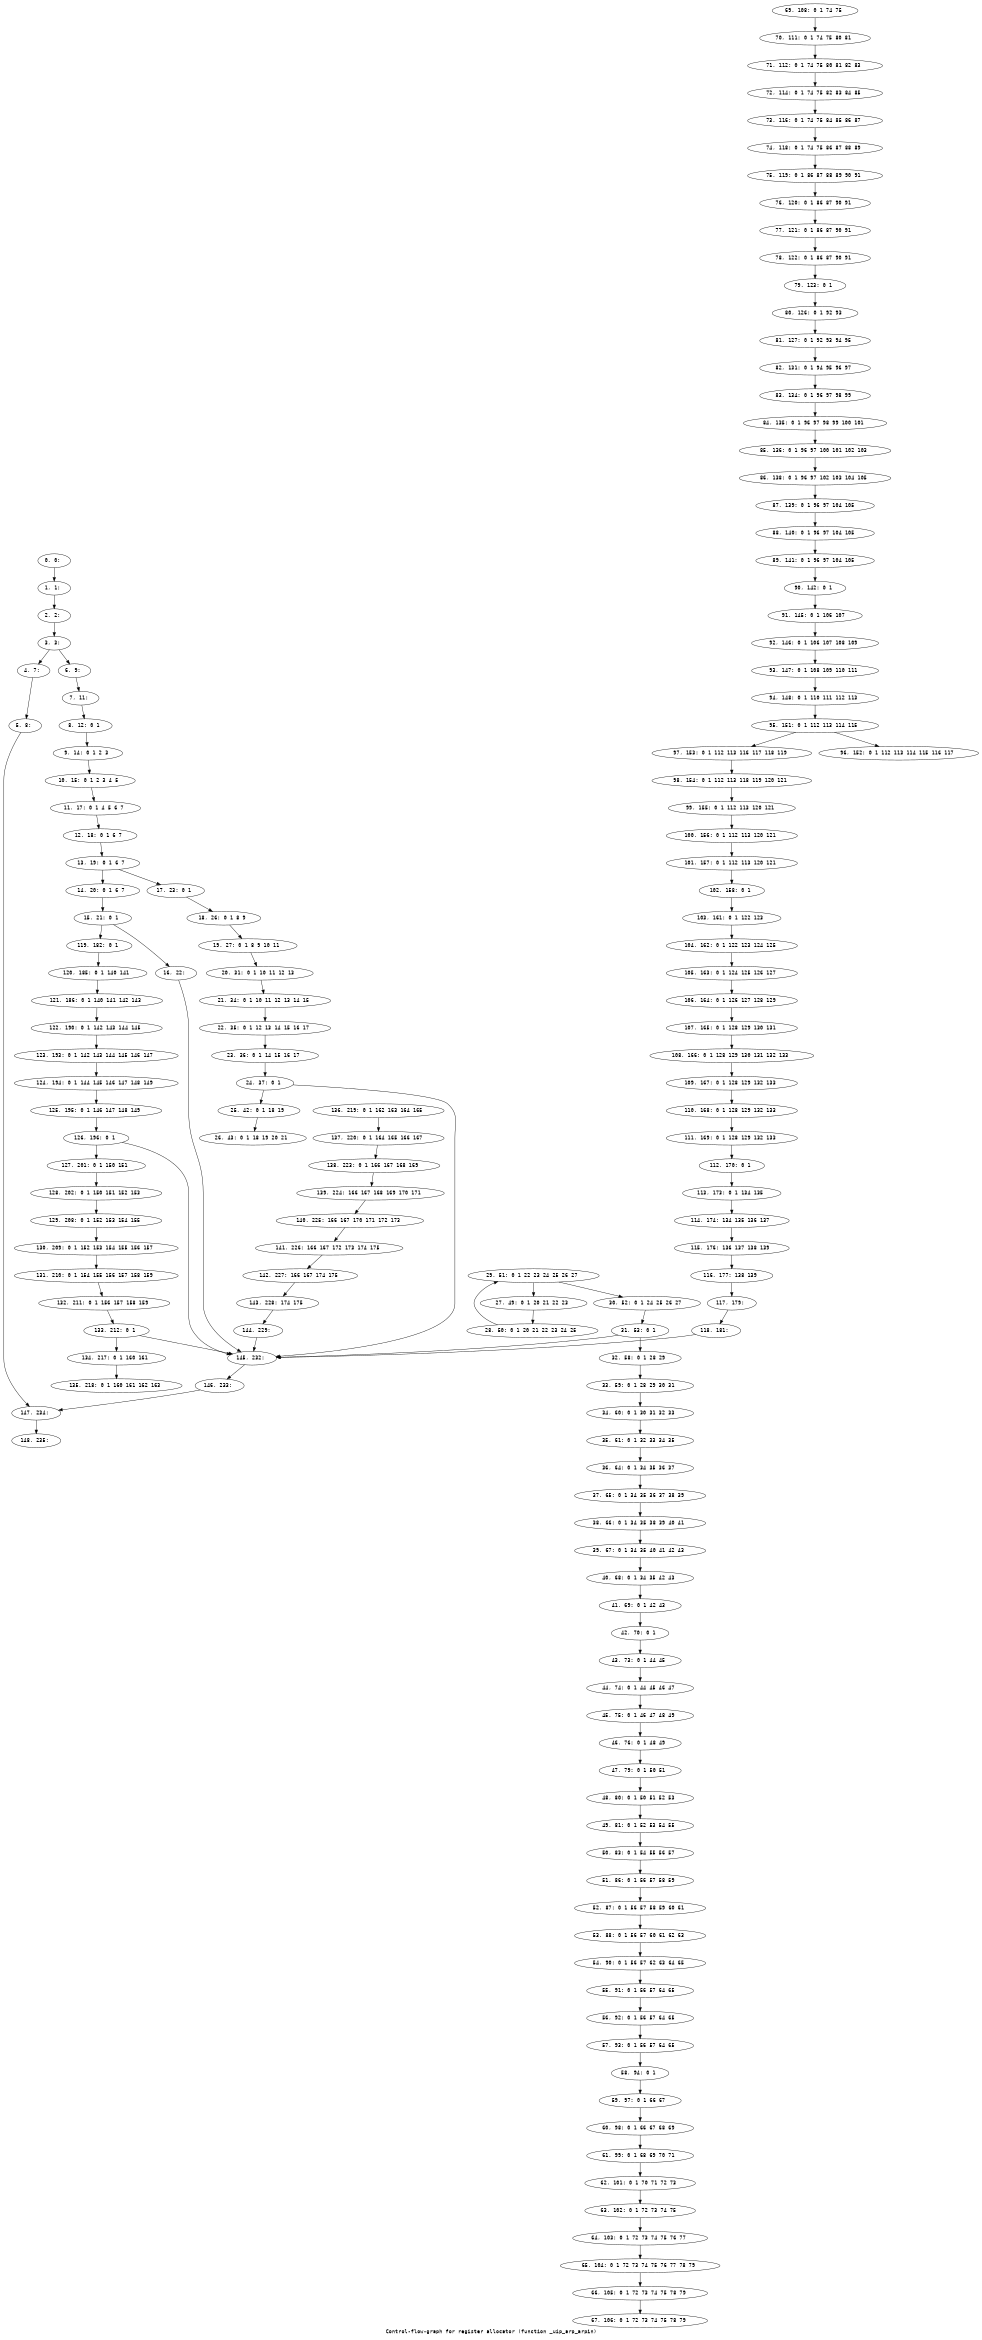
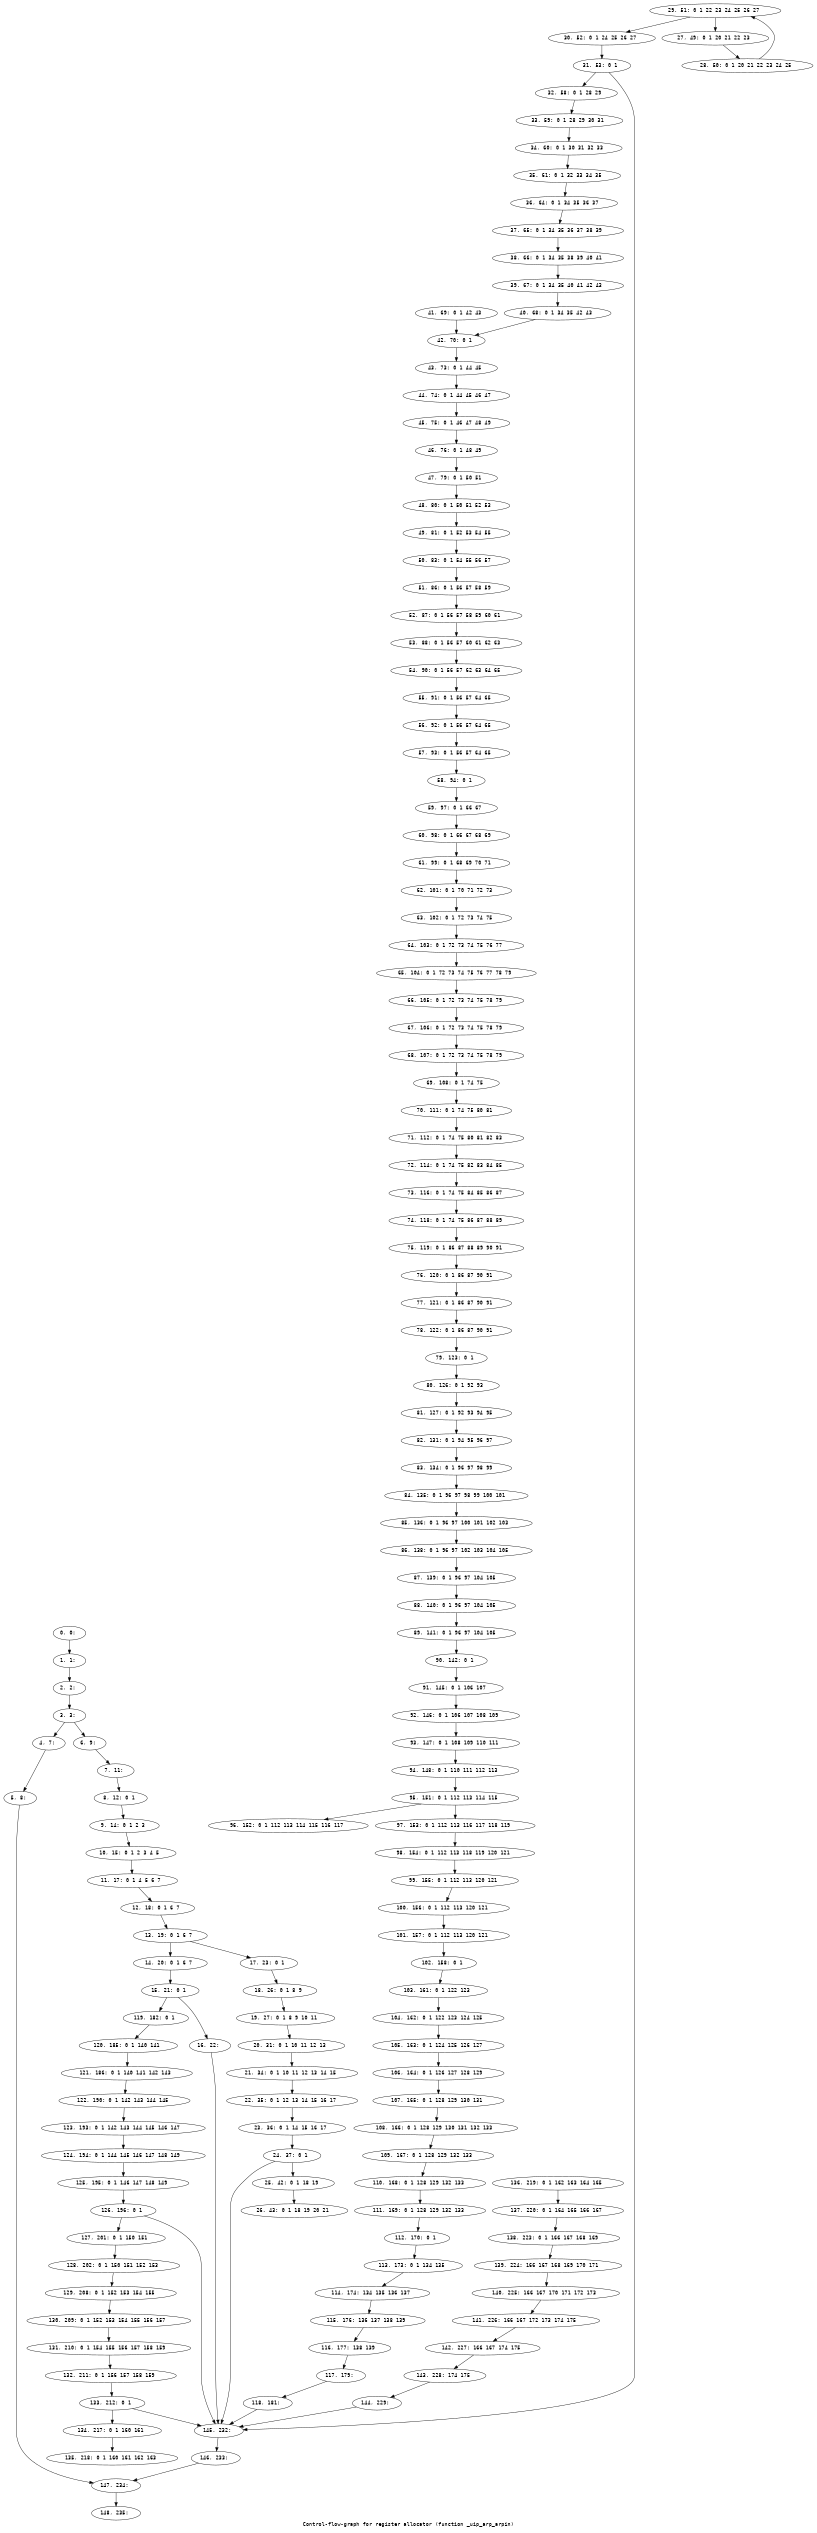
none -> (456, 1056)
(640, 1590) -> (507, 327)
